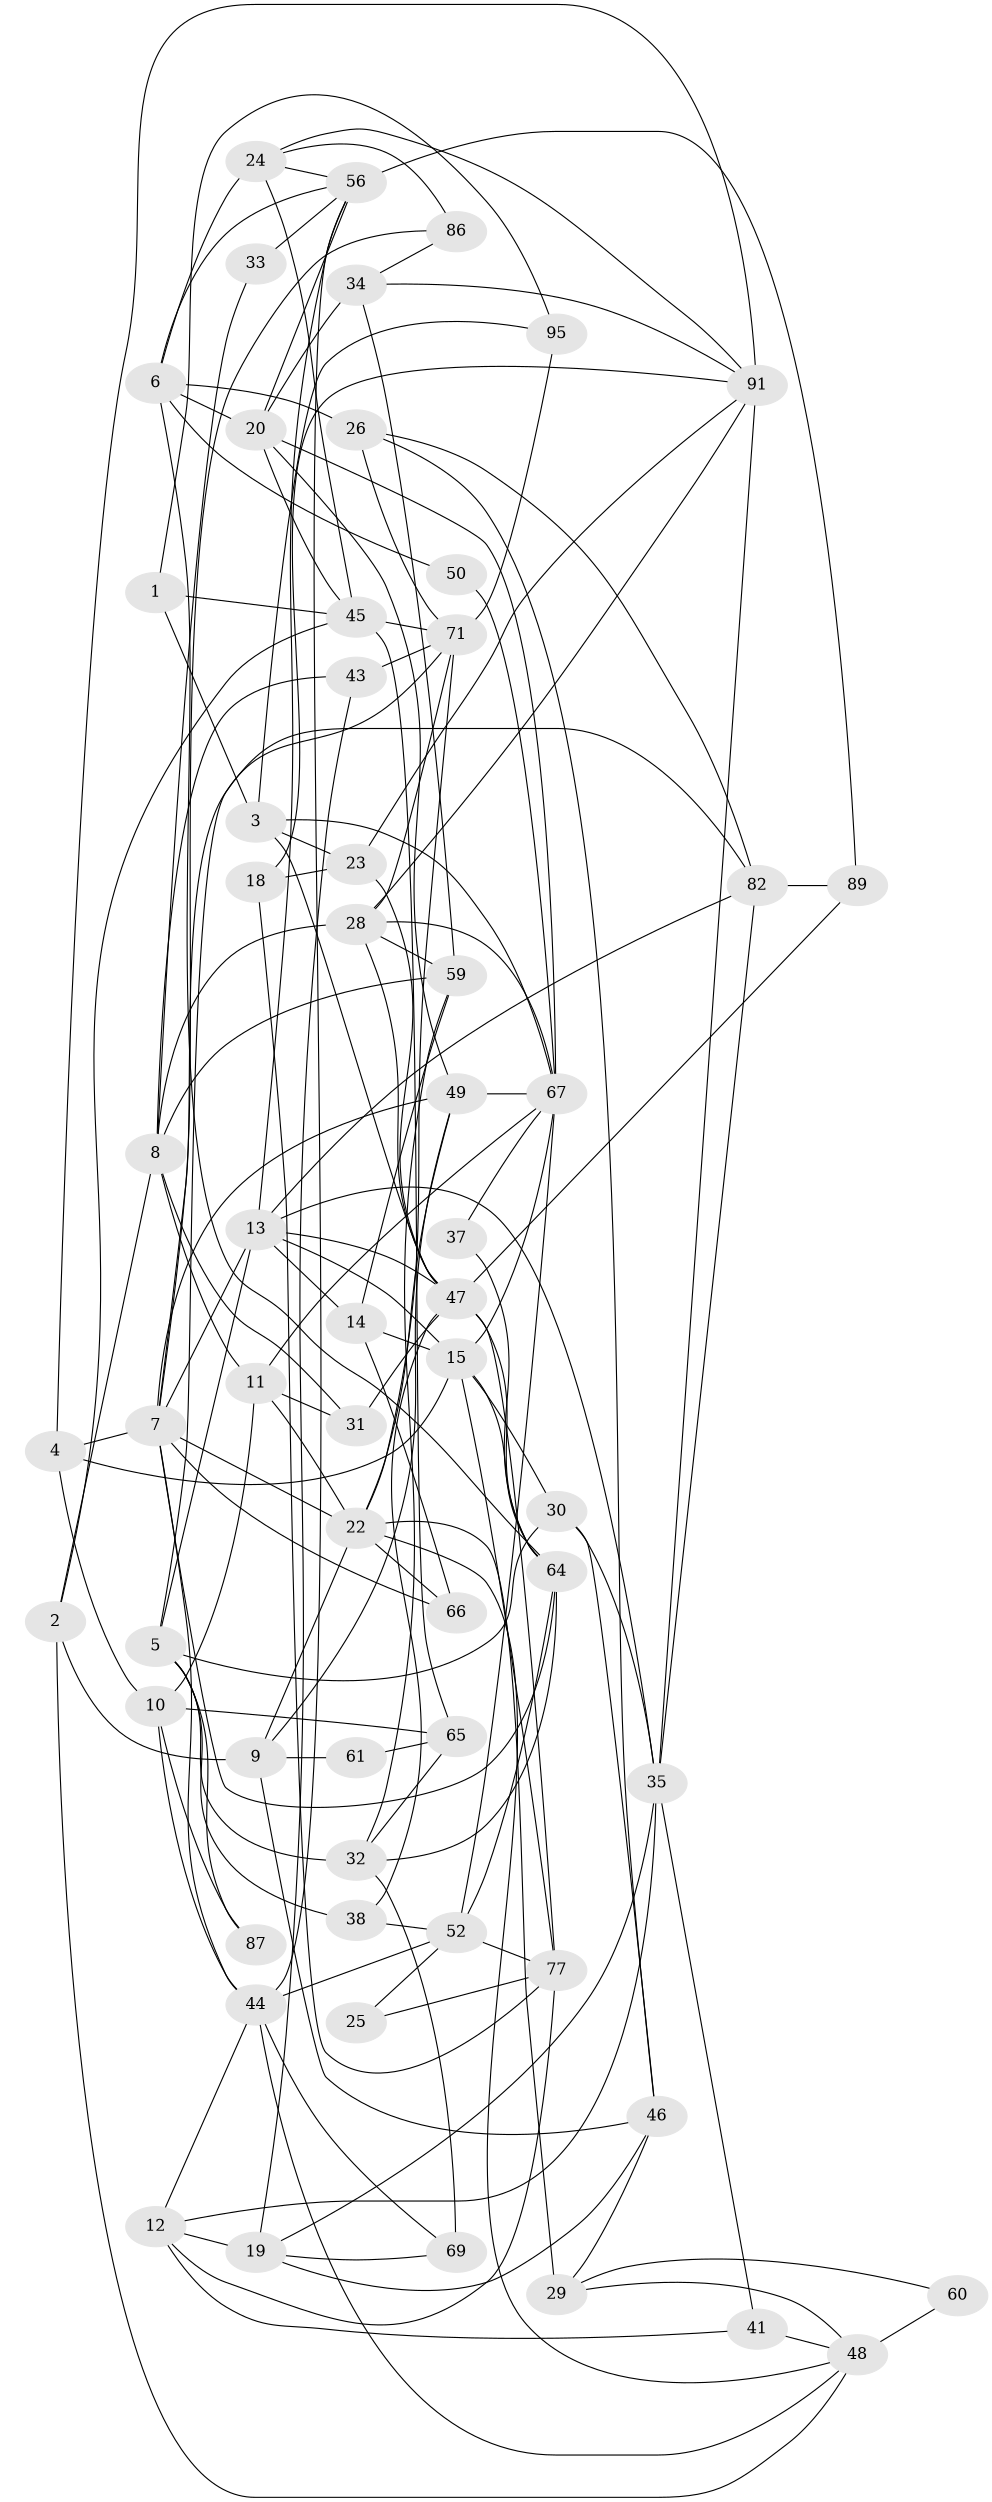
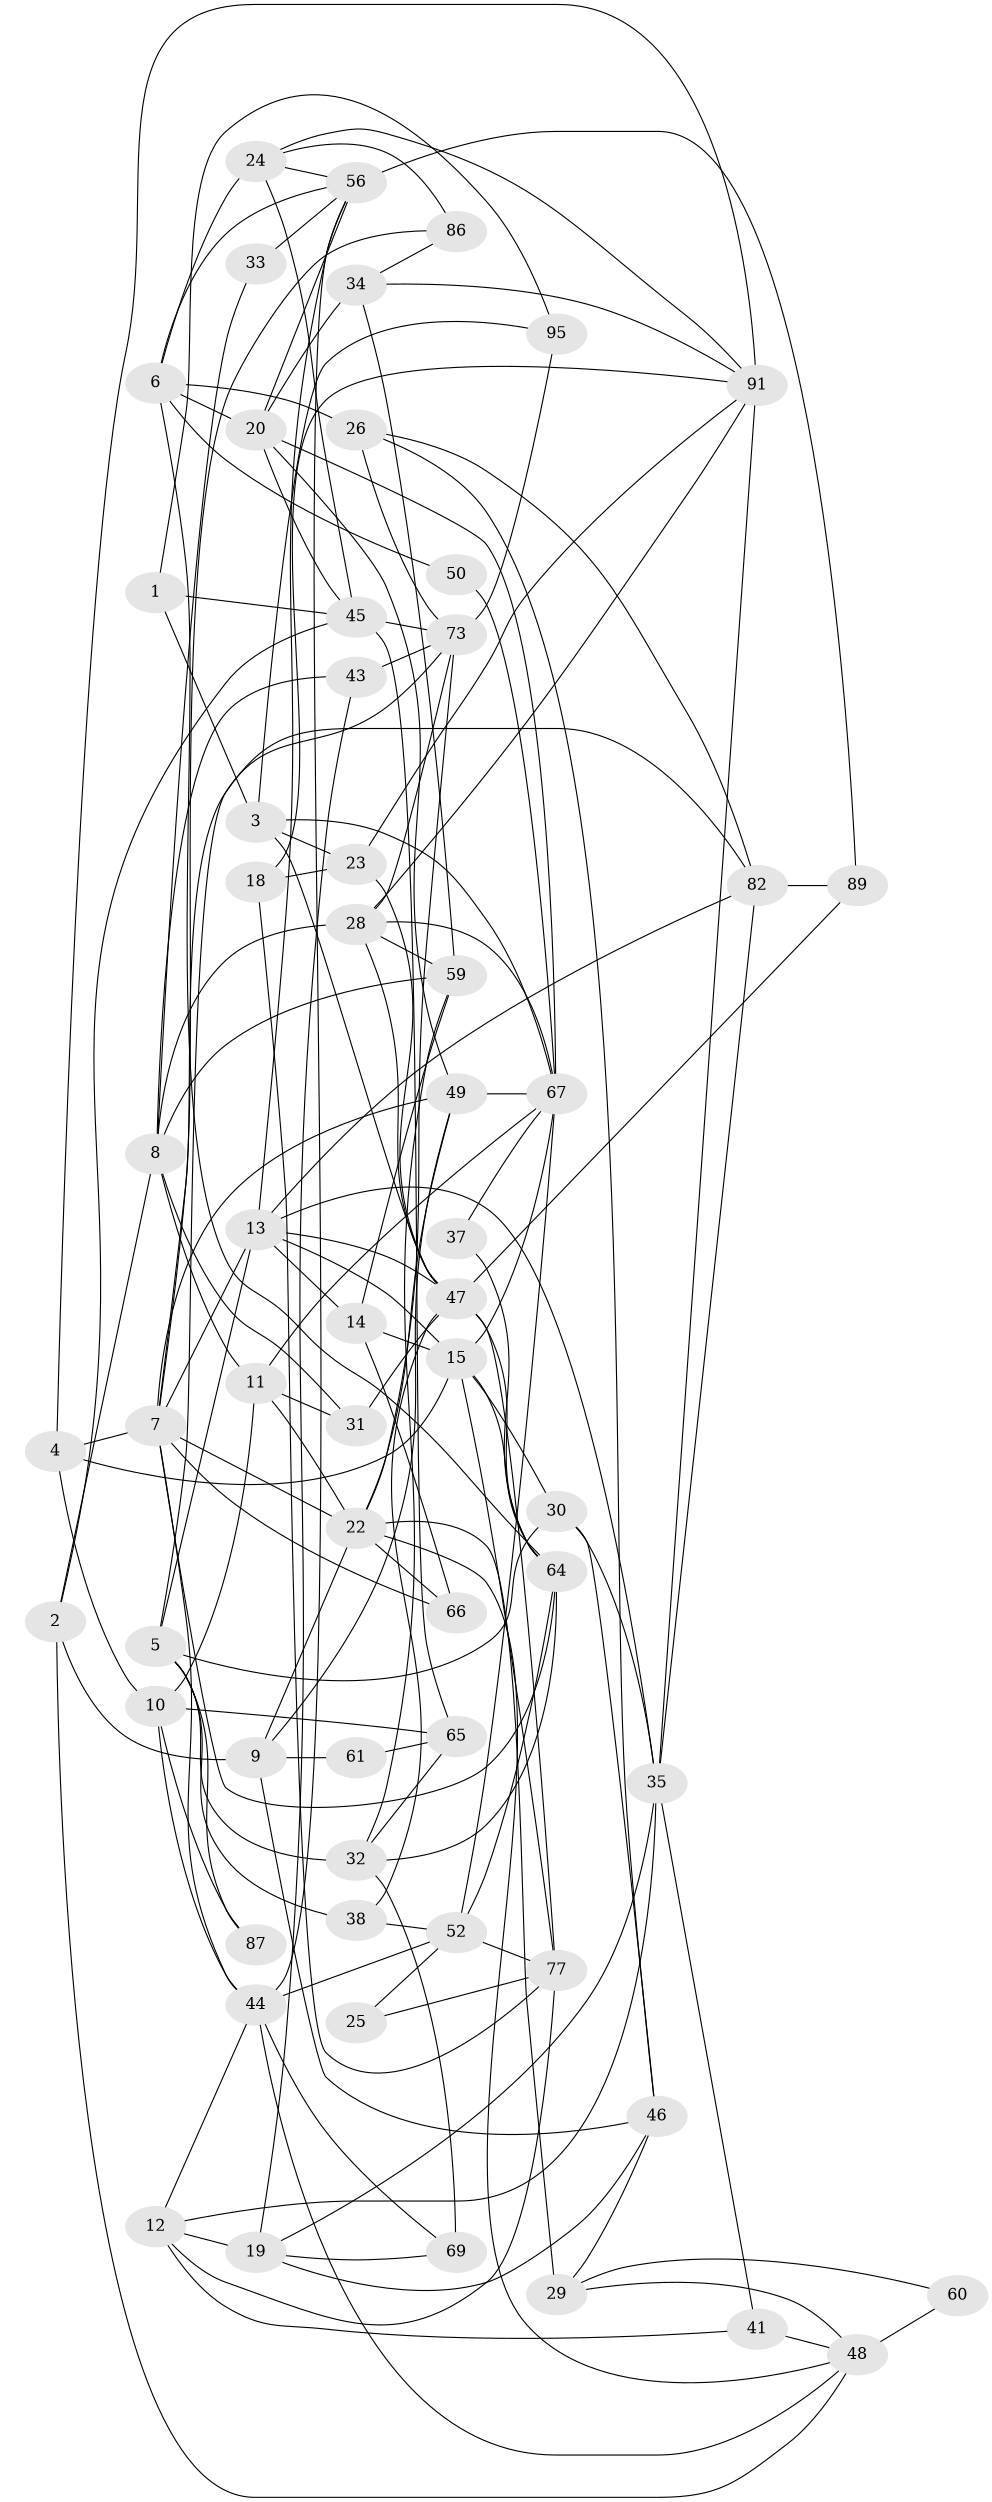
(457, 635) -> (457, 635)
